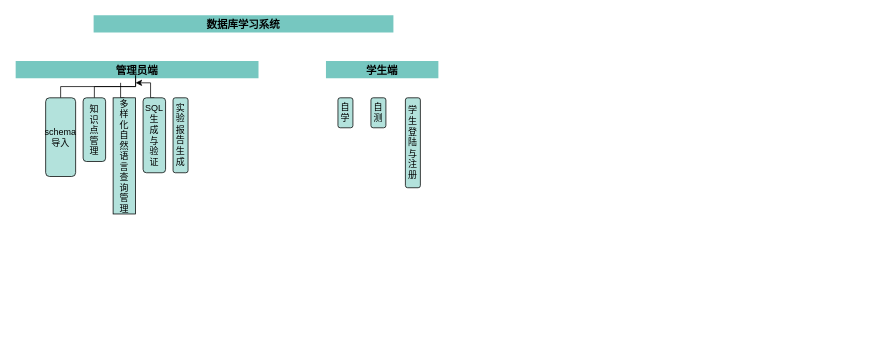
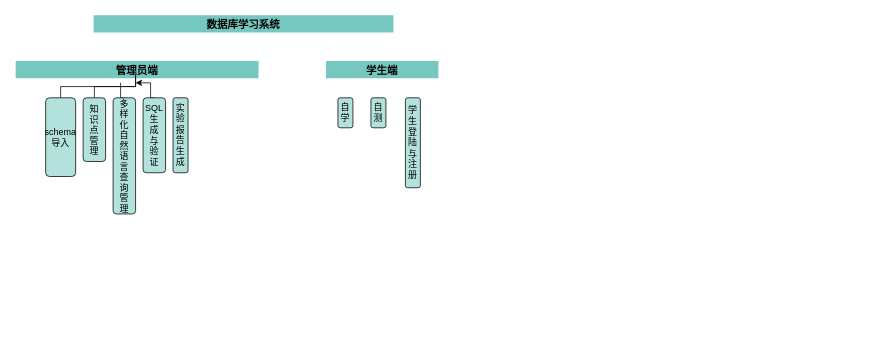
(124, 156) -> (124, 156)
